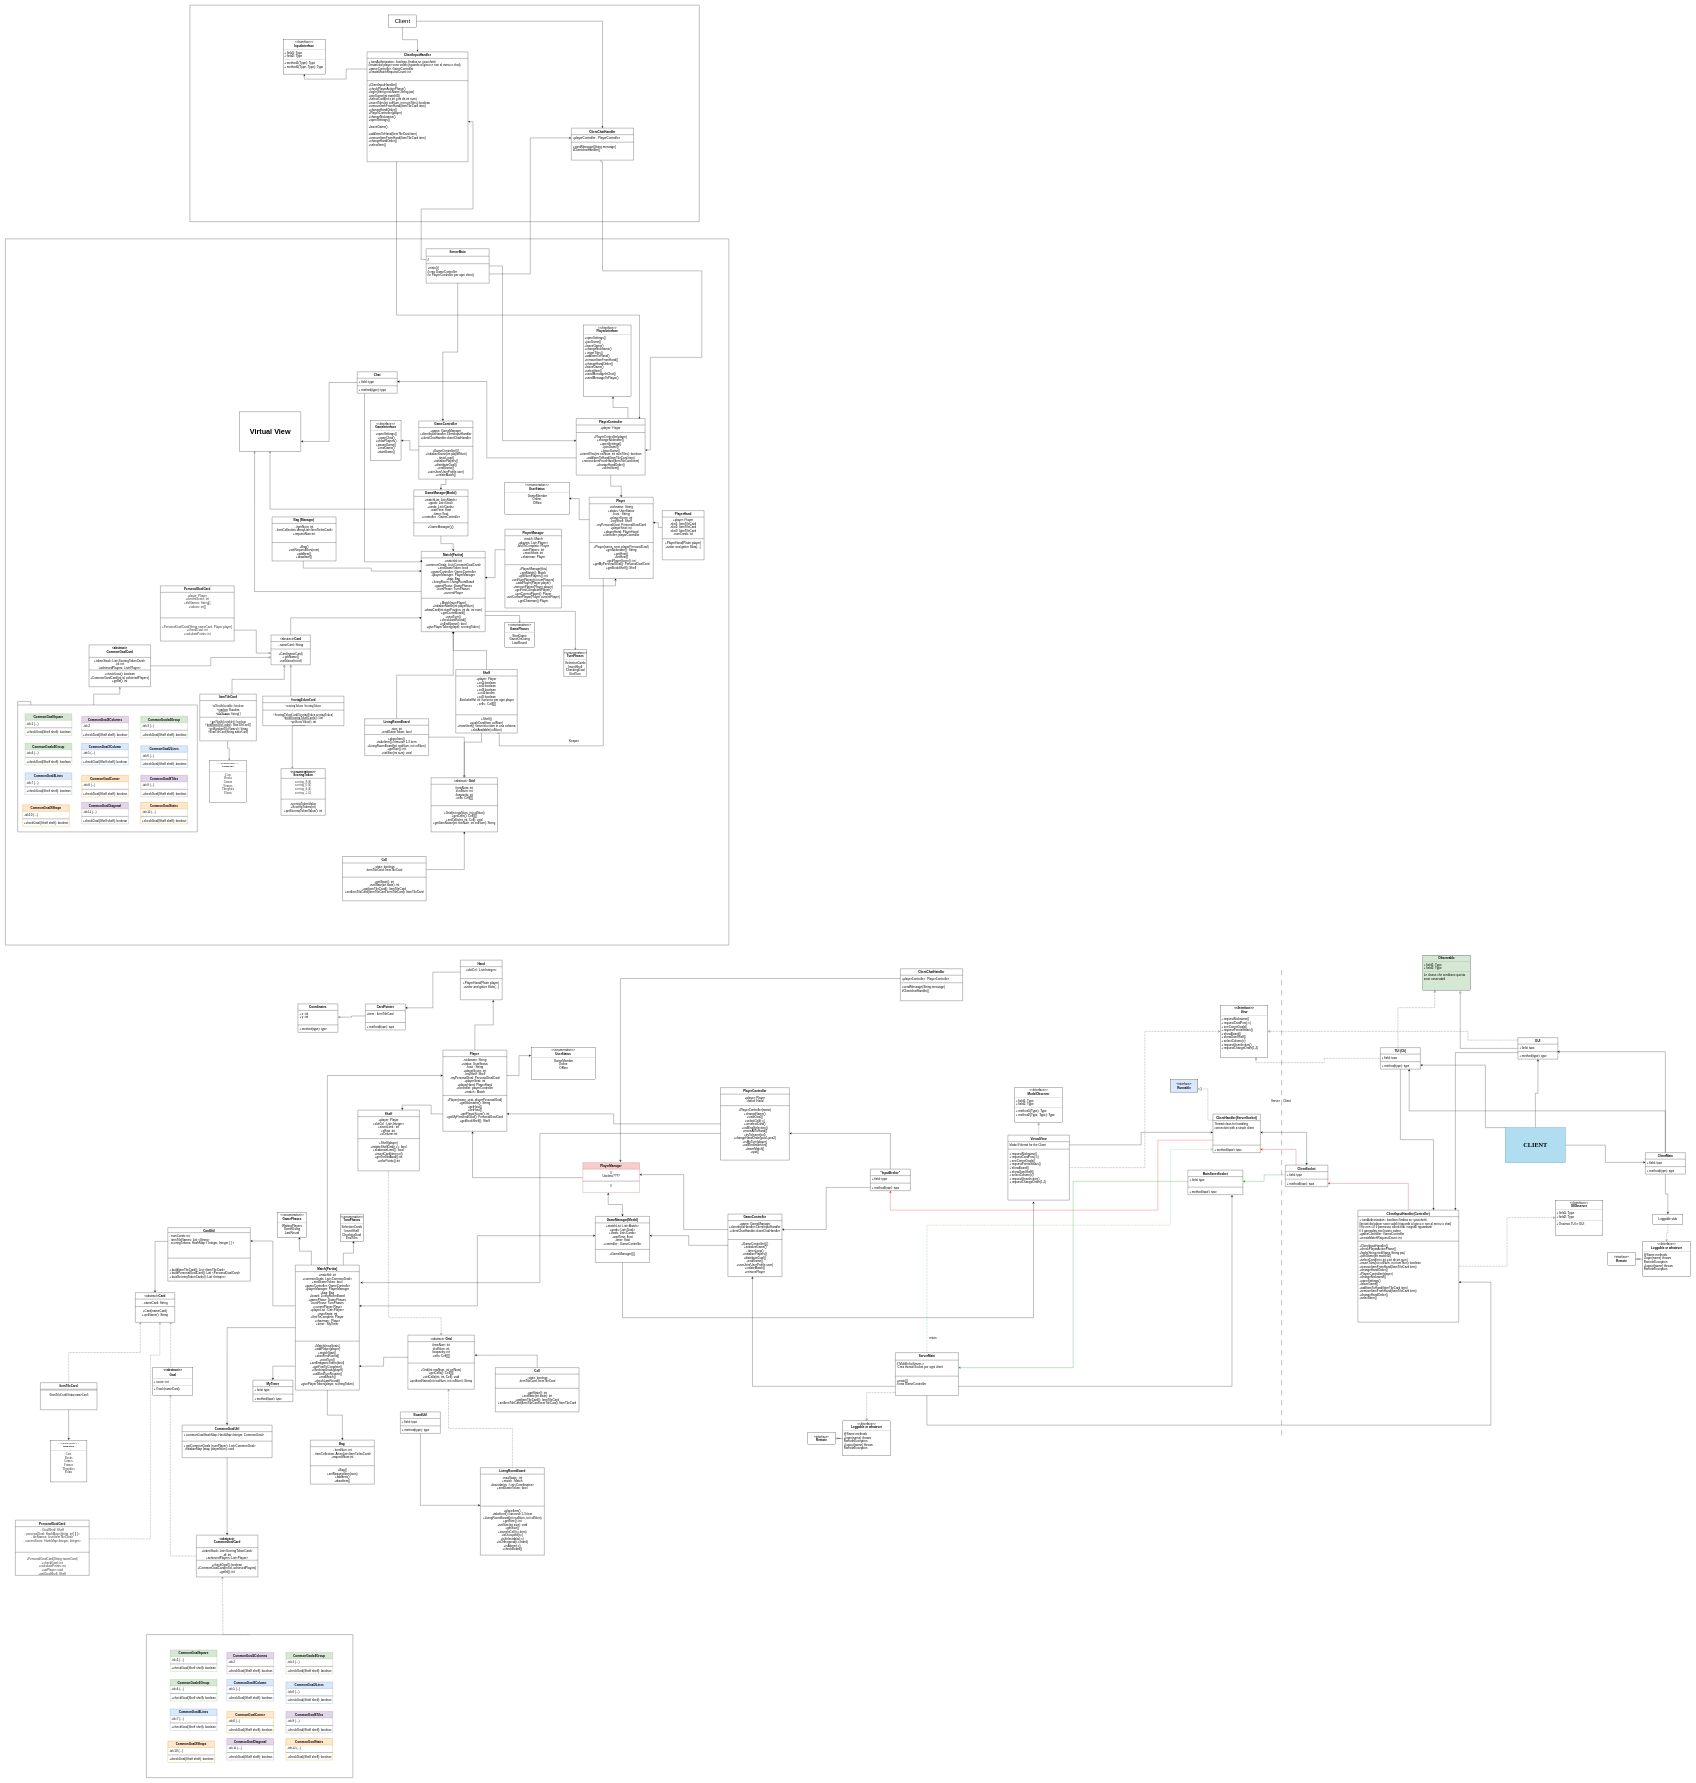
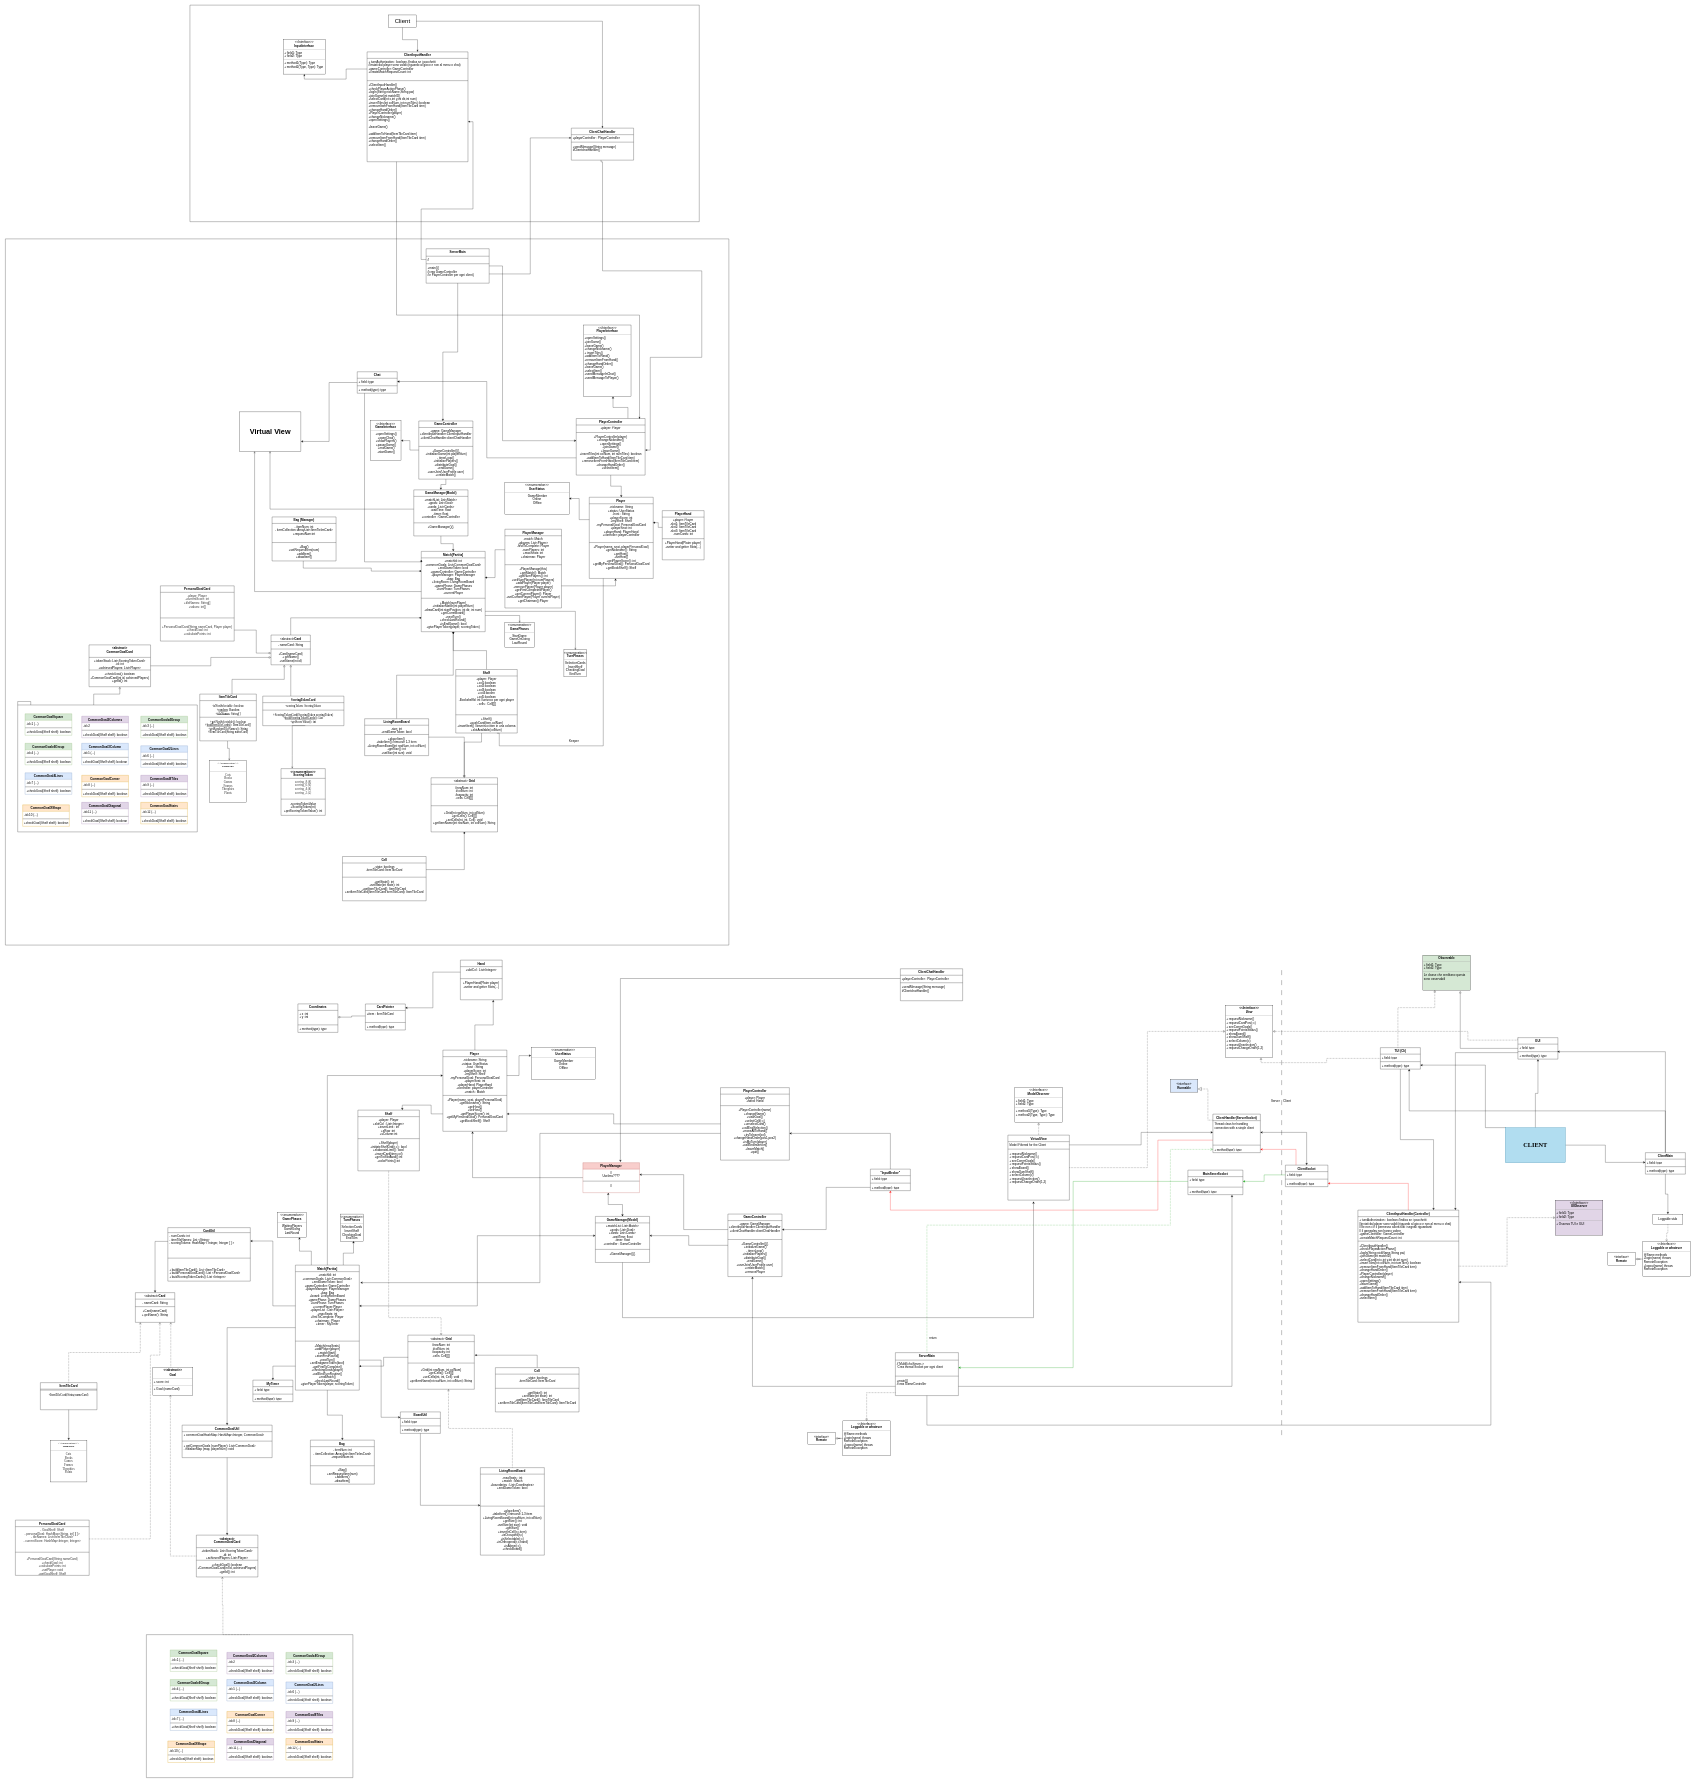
(1244, 1031) -> (1249, 1031)
(1579, 1218) -> (1579, 1218)
none -> (397, 1417)
